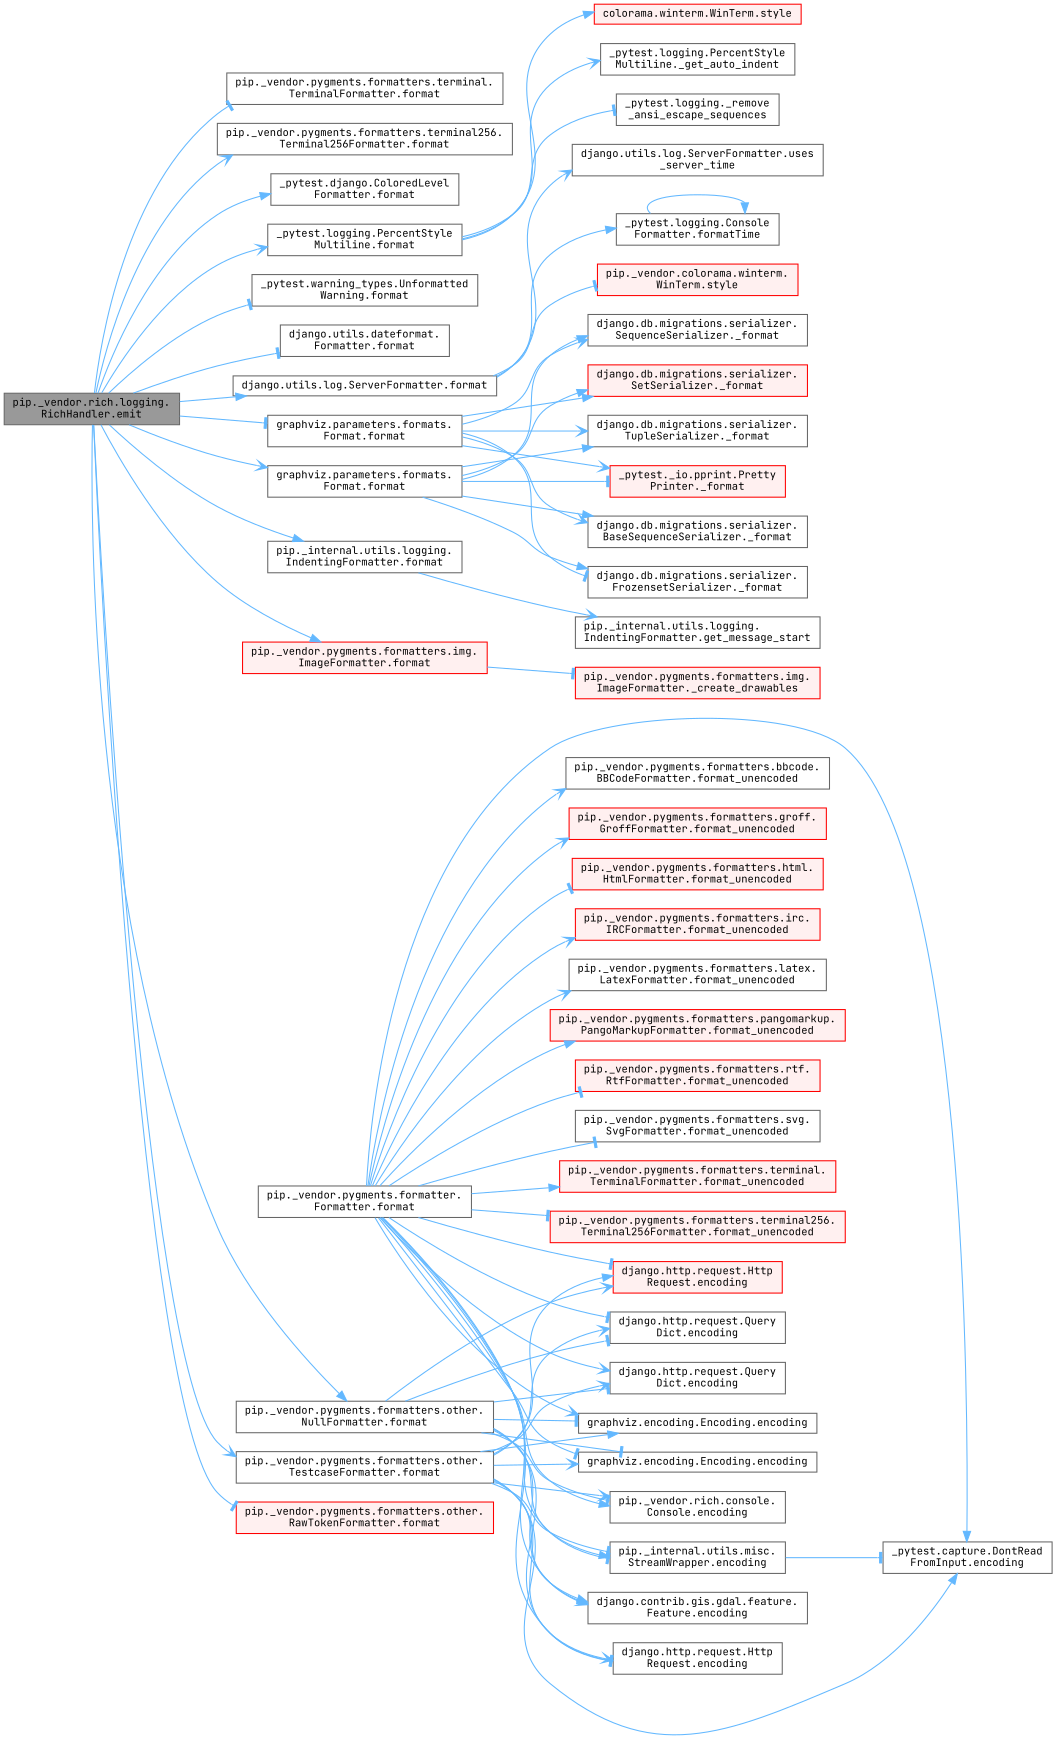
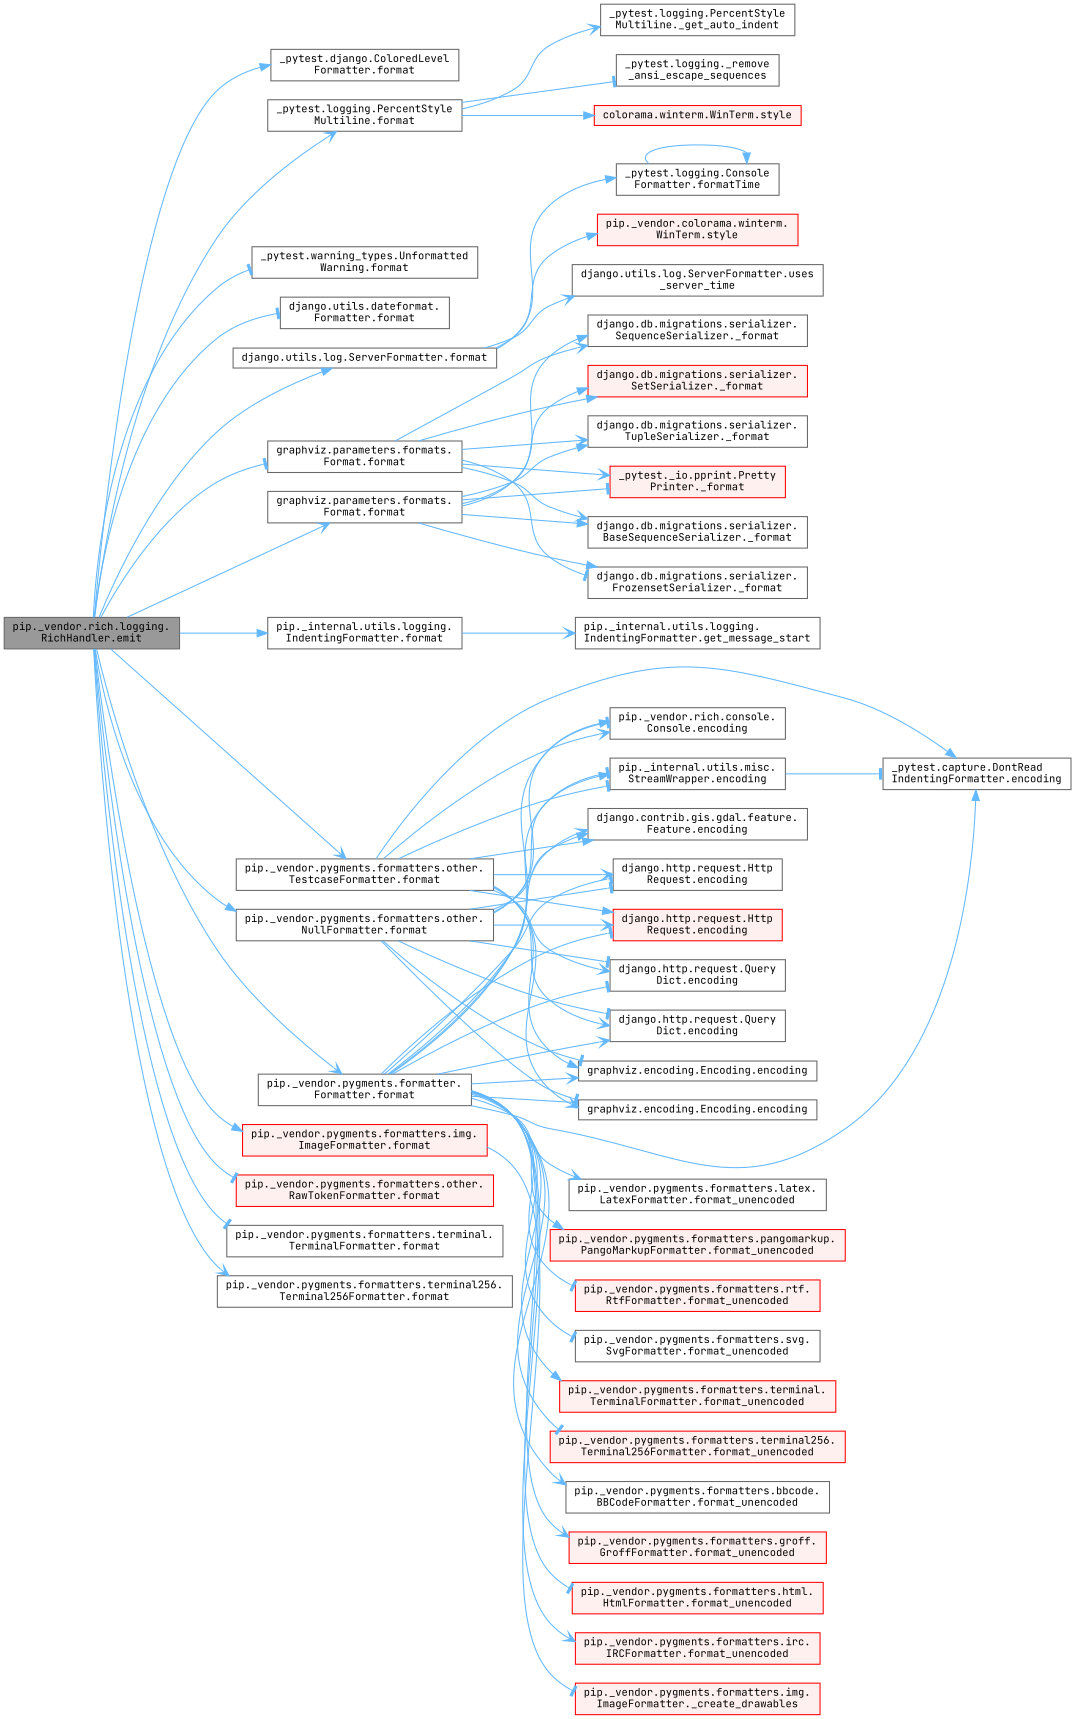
(542, 312) -> (539, 268)
none -> (178, 880)
(968, 1558) -> (977, 774)
